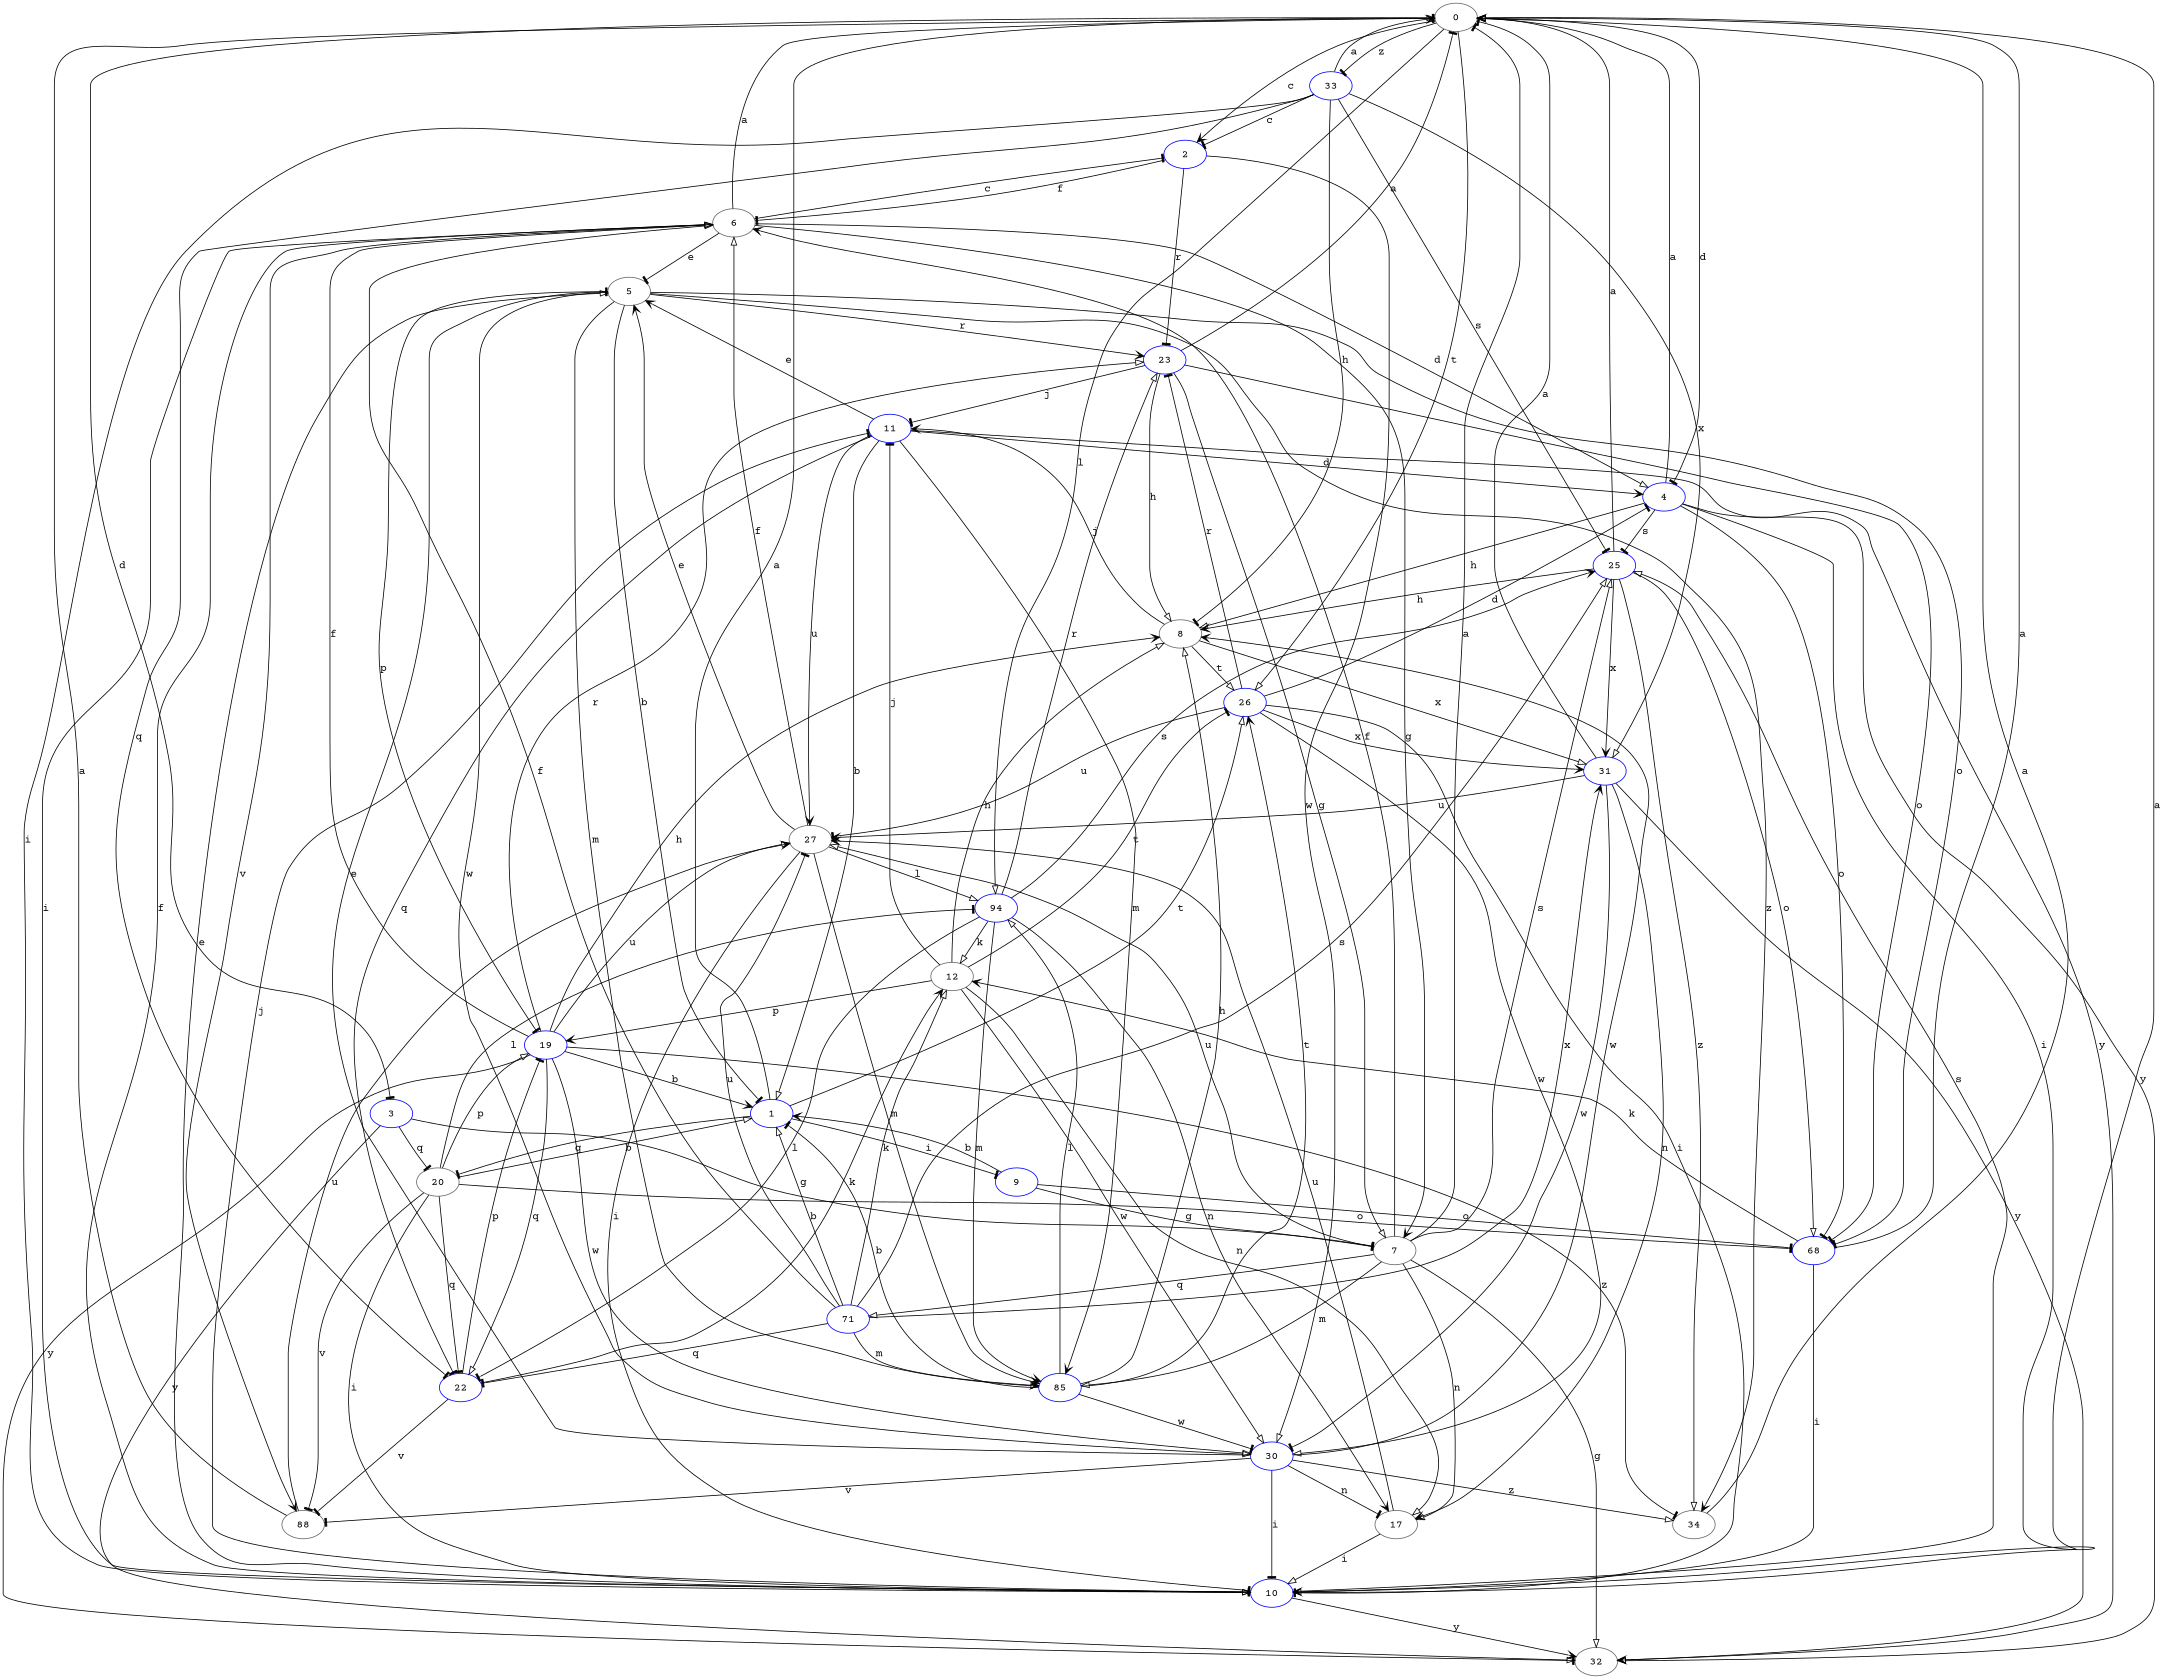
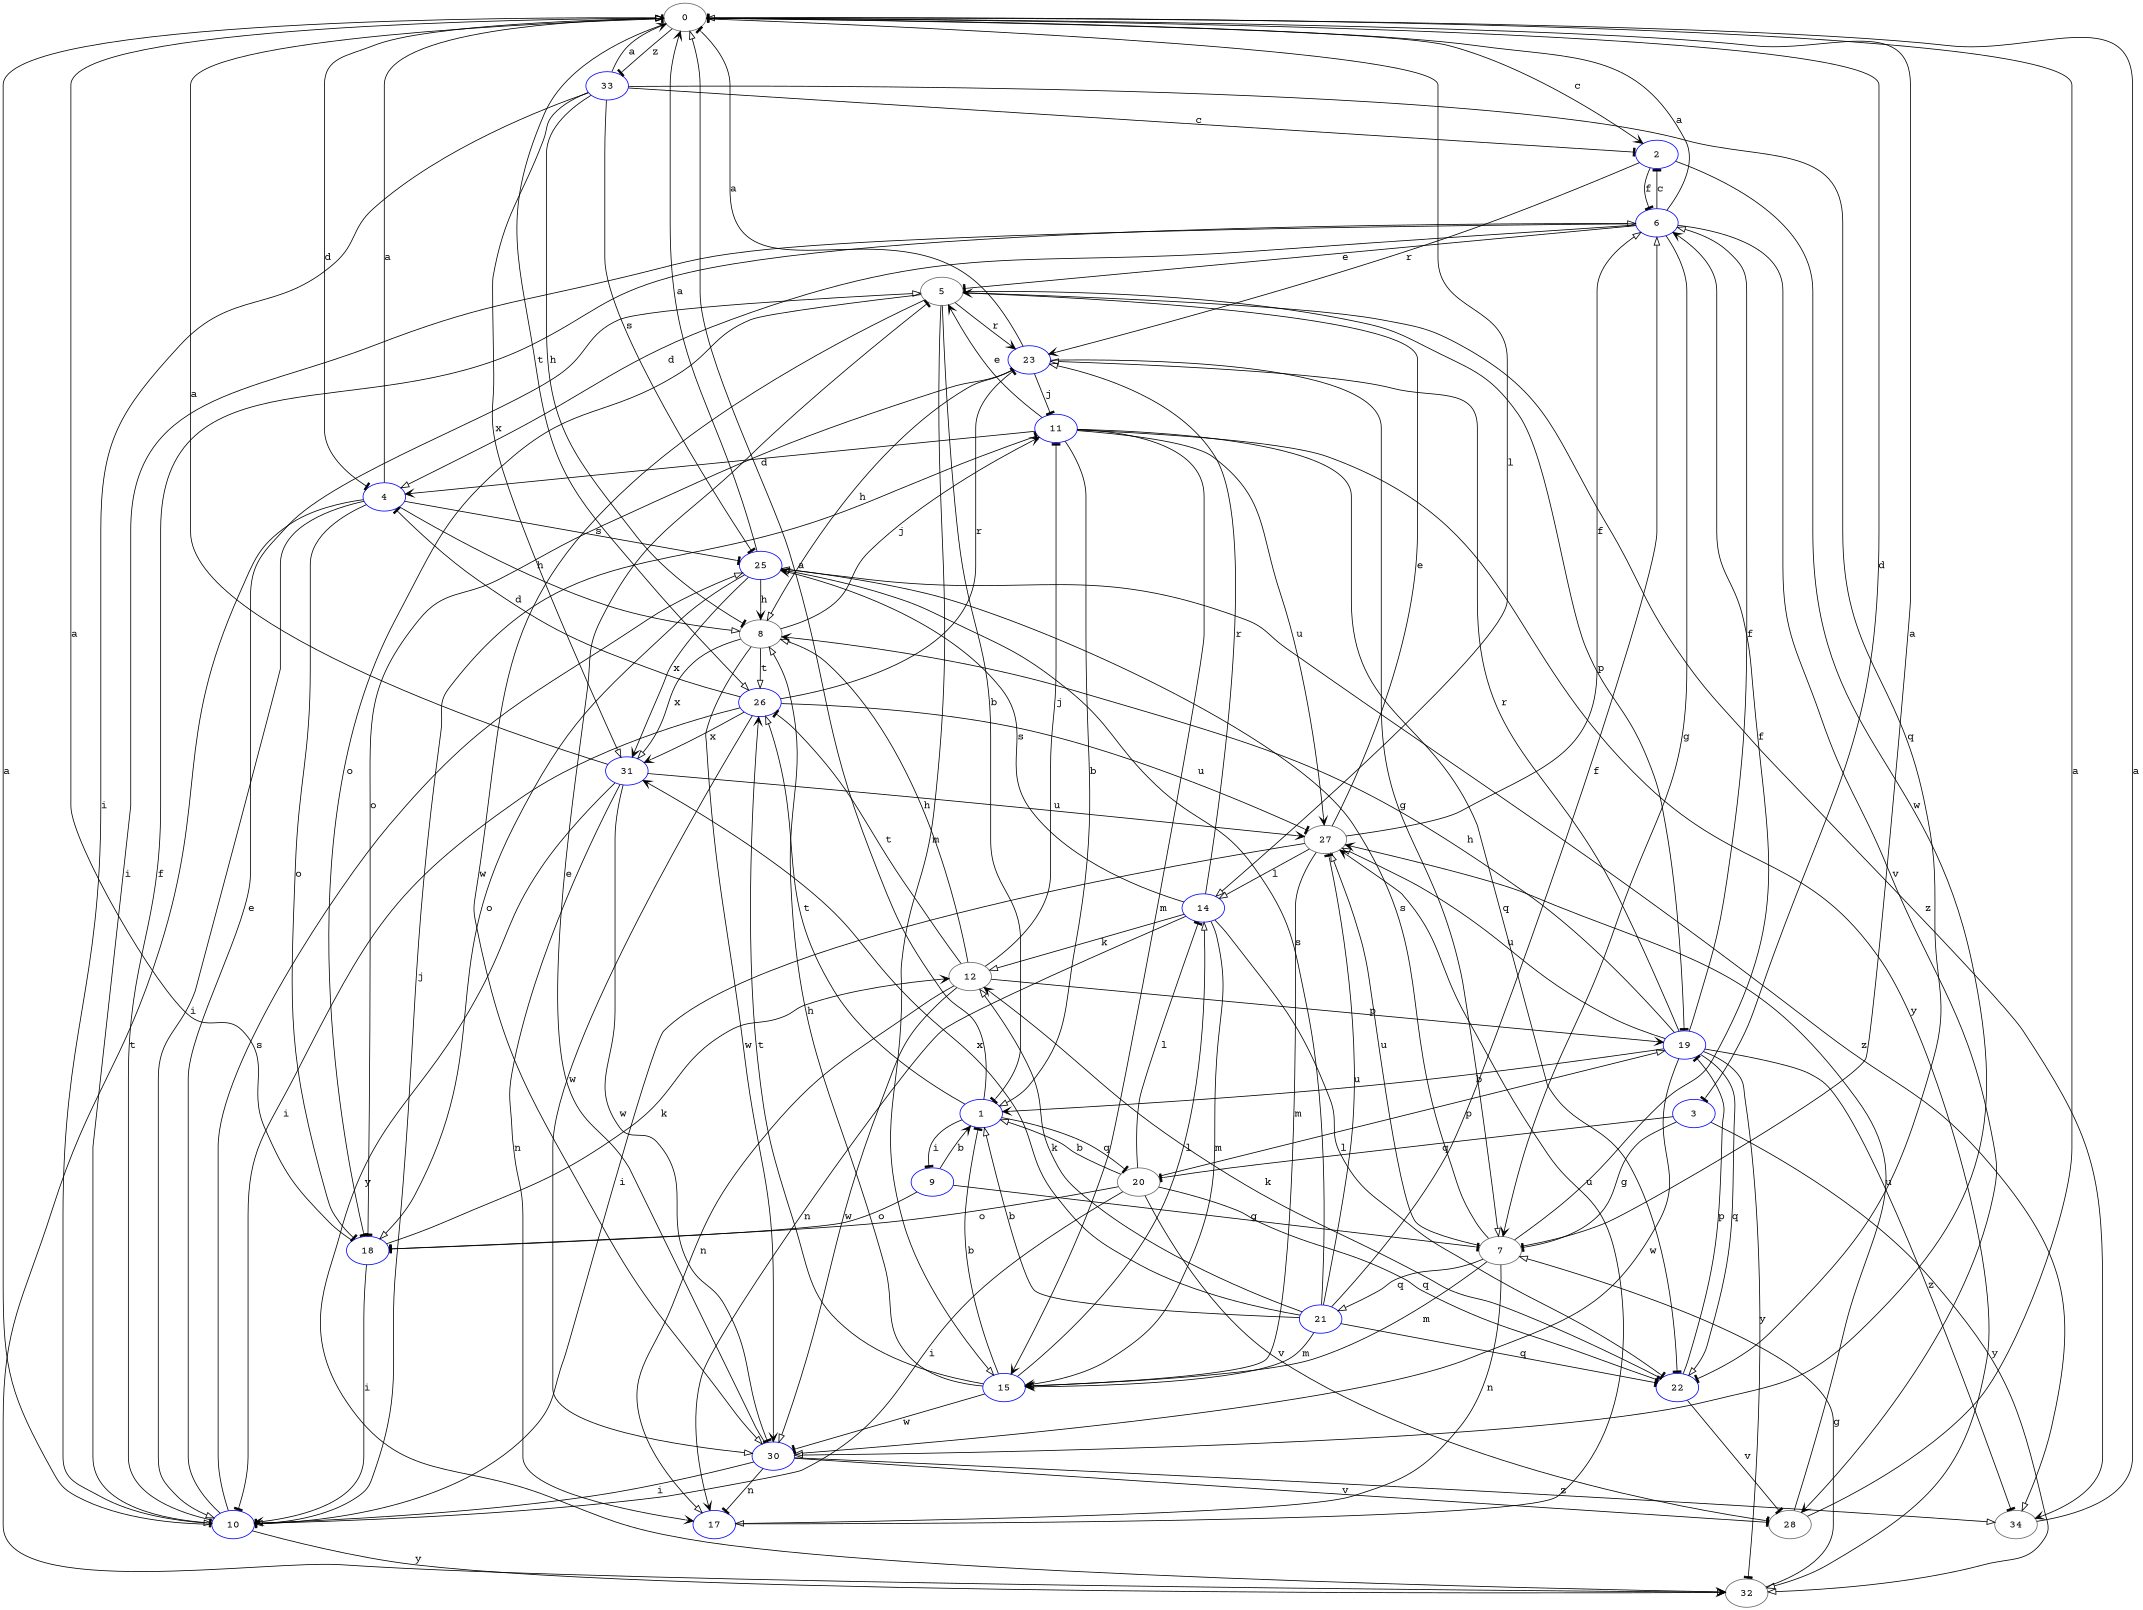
(734, 223) -> (1657, 223)
(1175, 255) -> (1352, 269)
(996, 908) -> (1203, 908)
(1624, 965) -> (742, 1034)
(2143, 1079) -> (133, 1045)
(1814, 1251) -> (368, 1251)
(848, 1319) -> (1321, 1319)
(1060, 1388) -> (1004, 1388)
(1576, 1414) -> (1785, 1363)
(303, 1525) -> (1790, 1525)
(1396, 1525) -> (714, 1525)
(1338, 1557) -> none
